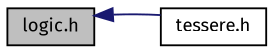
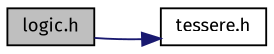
(137, 14) -> (118, 39)
